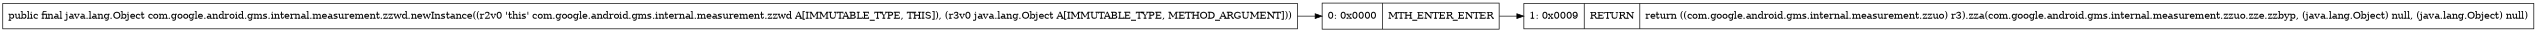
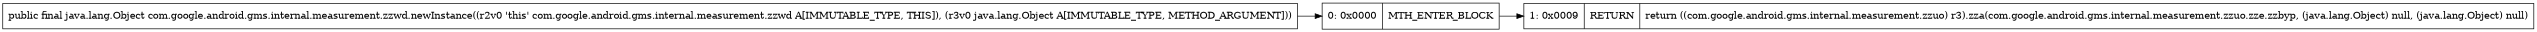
(1441, 16) -> (1441, 16)
